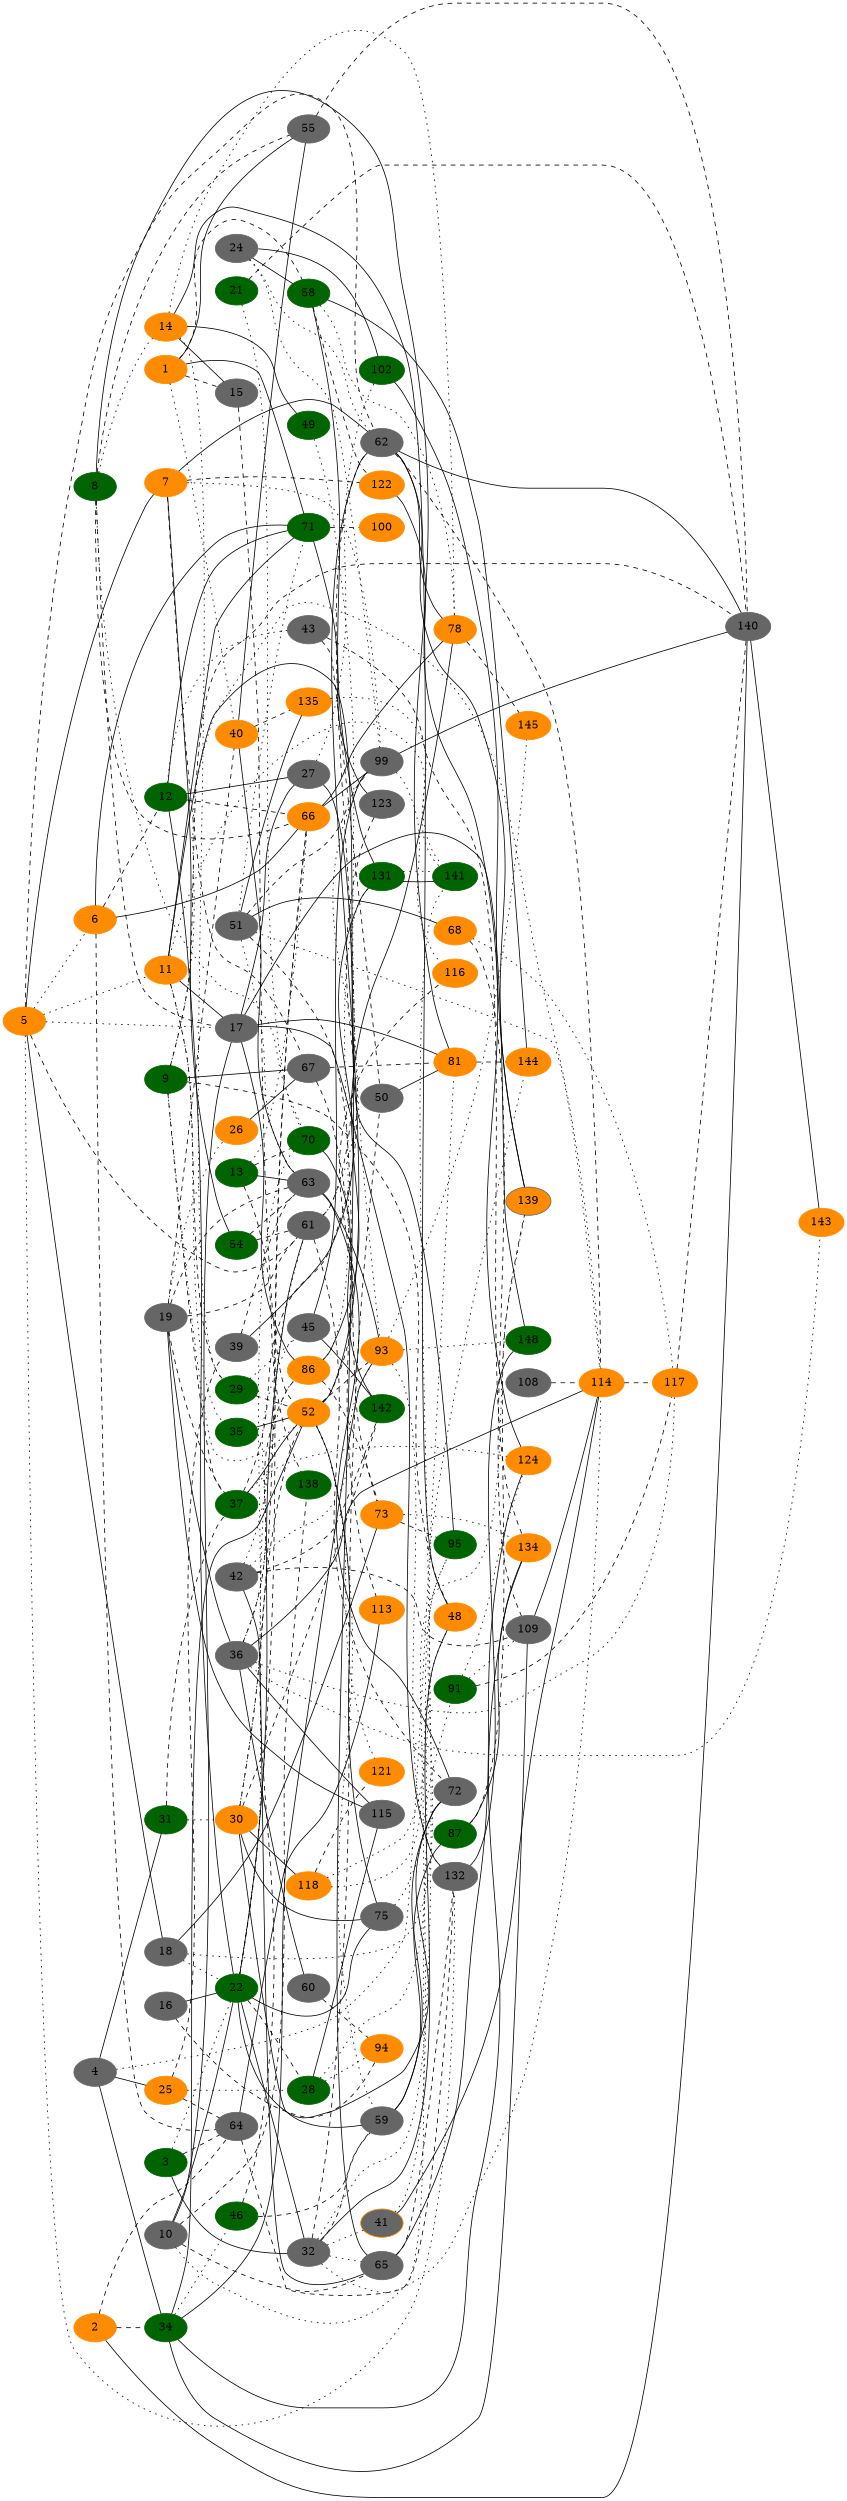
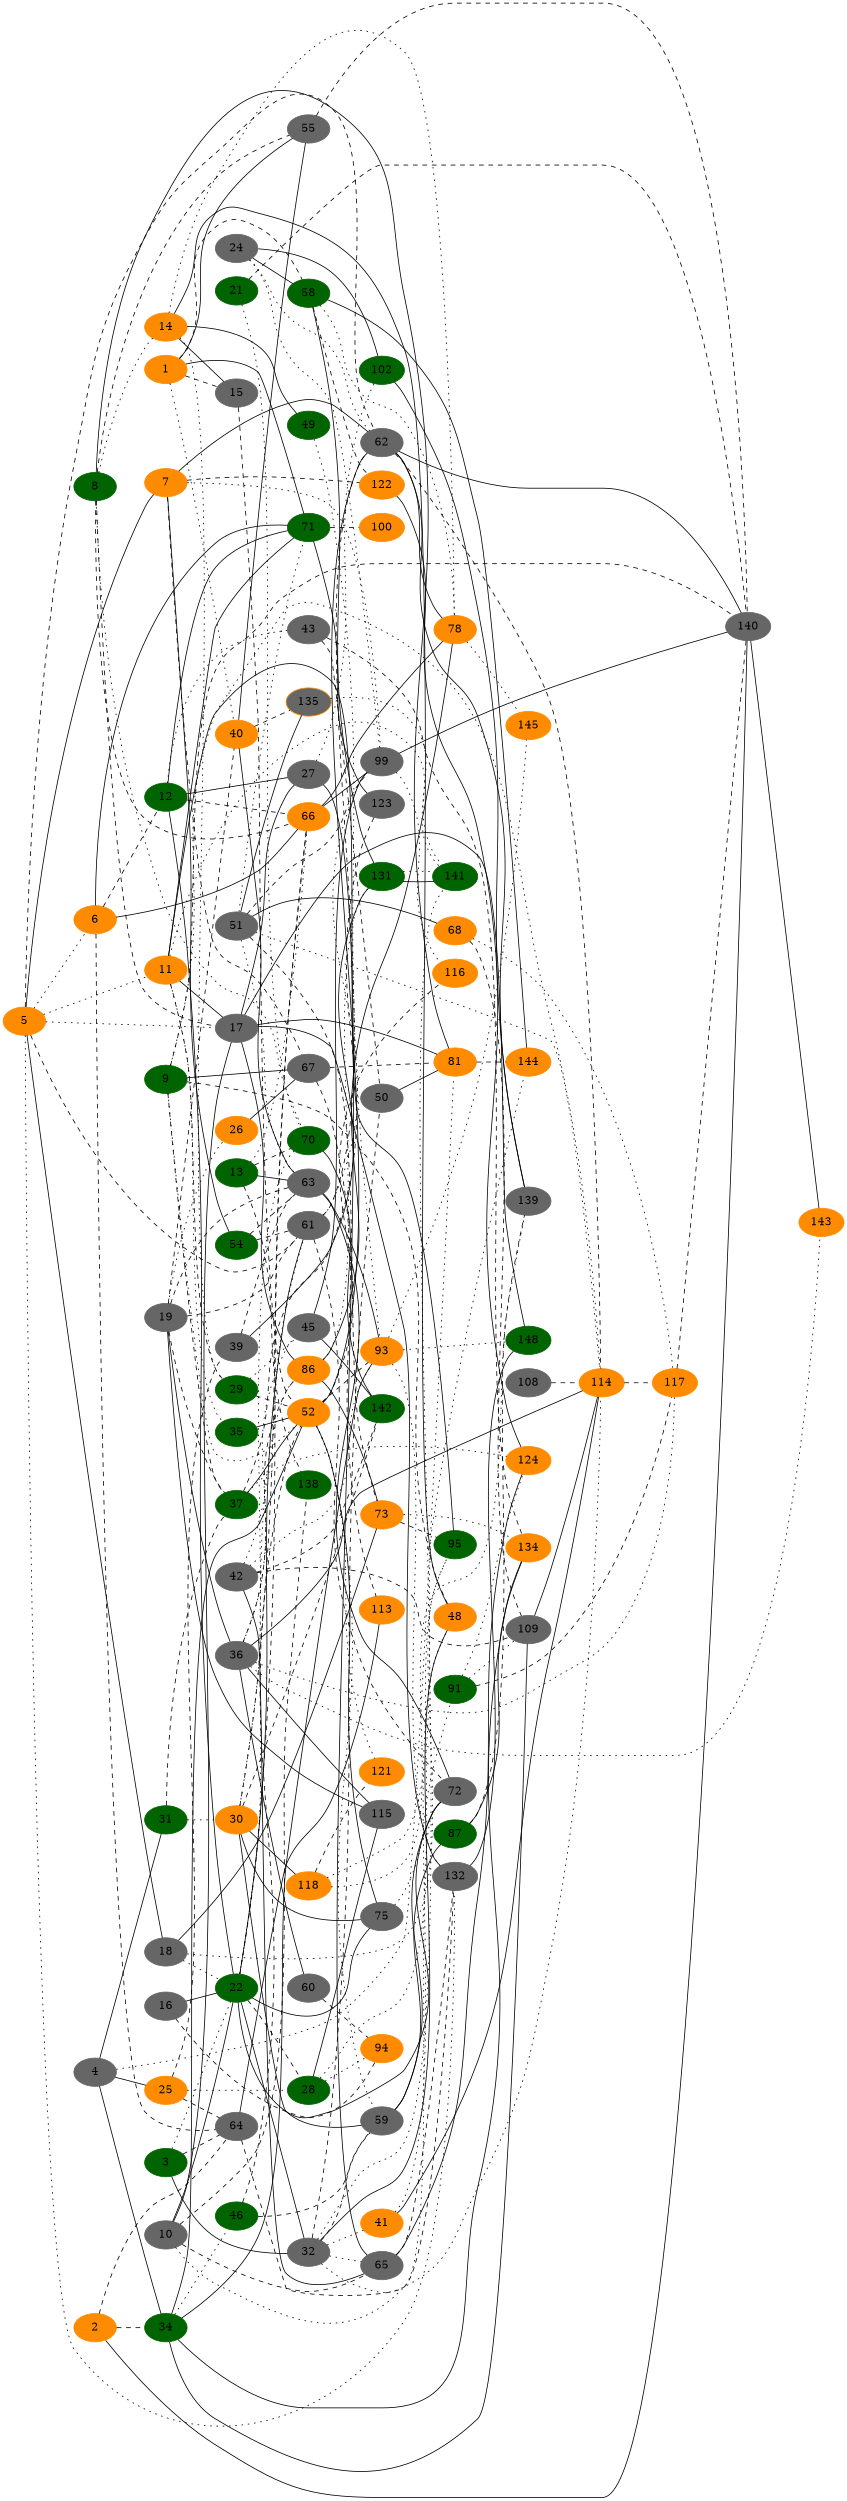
(503, 689) -> (503, 689)
(309, 702) -> (309, 702)
(528, 1201) -> (528, 1201)
(356, 1438) -> (356, 1438)
(382, 2223) -> (382, 2223)
